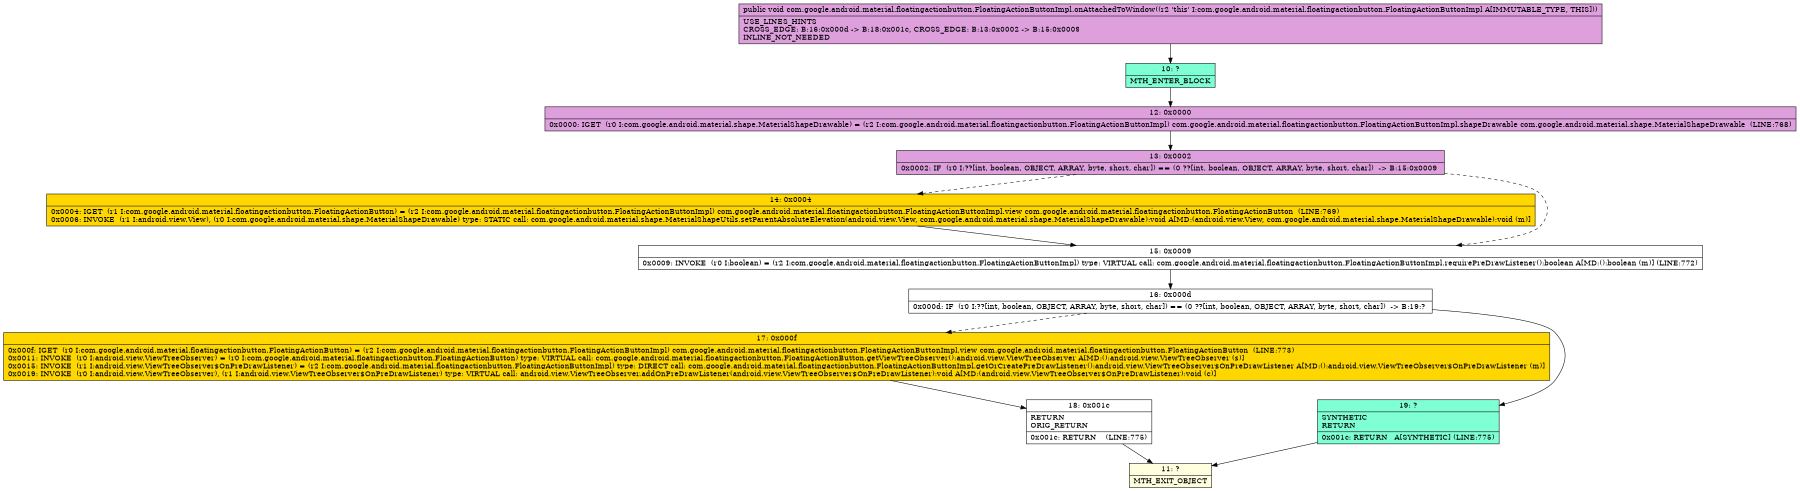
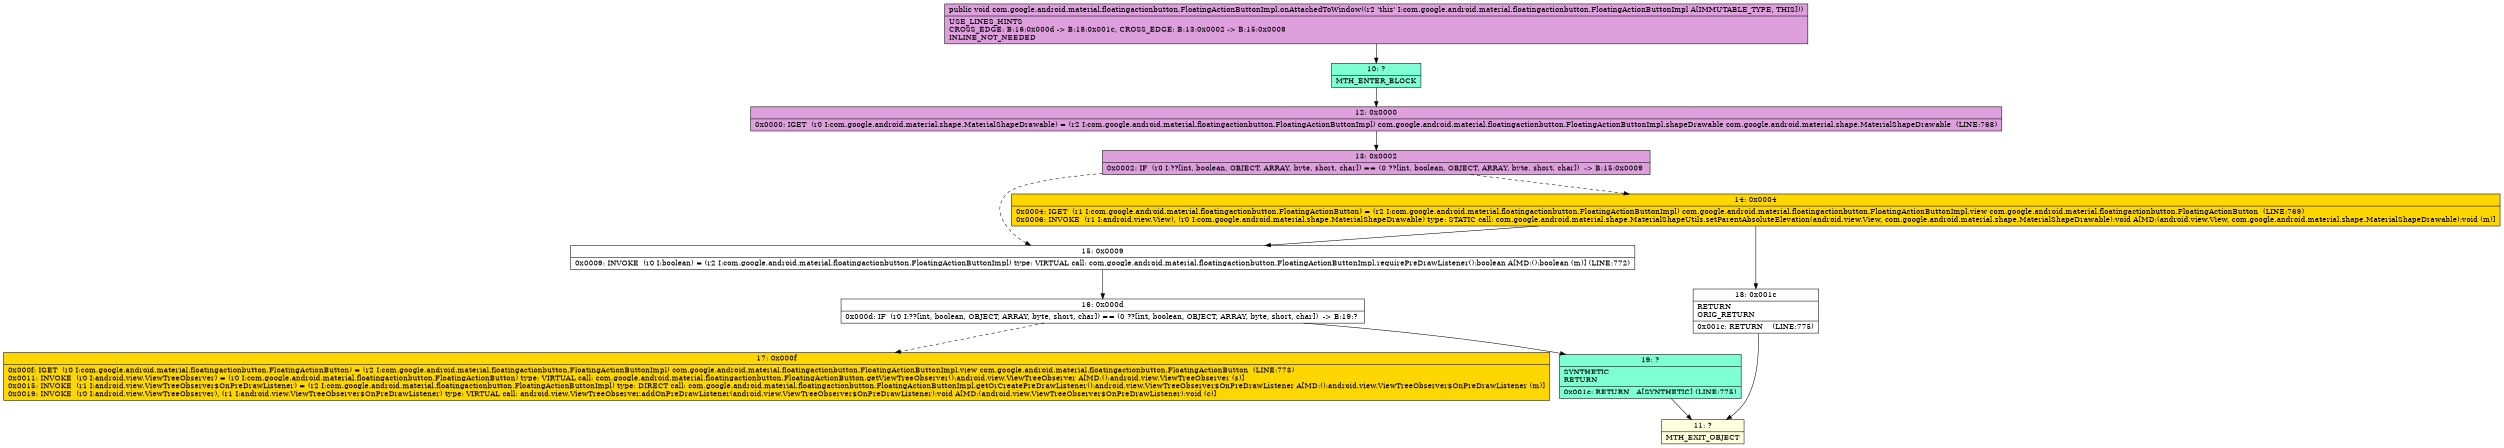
(956, 394) -> (1756, 255)
